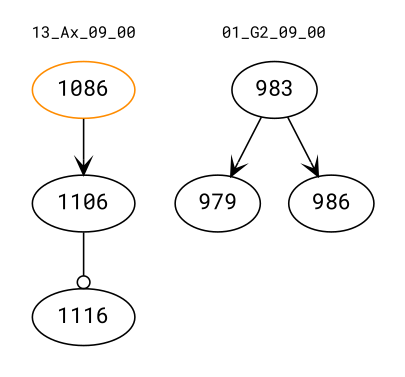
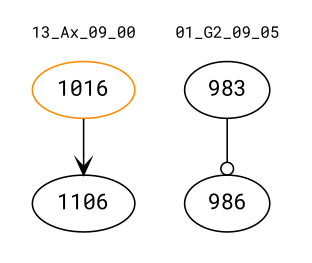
(275, 34) -> (228, 34)
(84, 90) -> (84, 90)
(299, 140) -> (227, 141)
(218, 204) -> none
(84, 317) -> none
